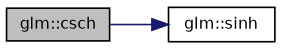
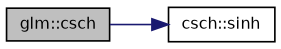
(222, 25) -> (222, 25)
